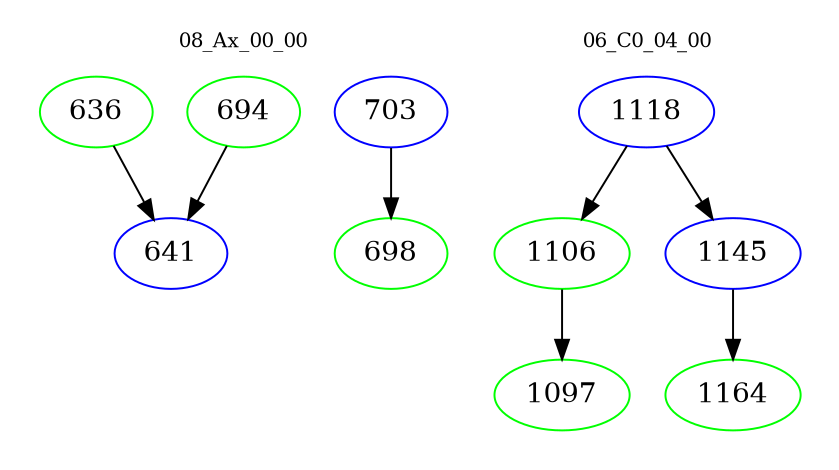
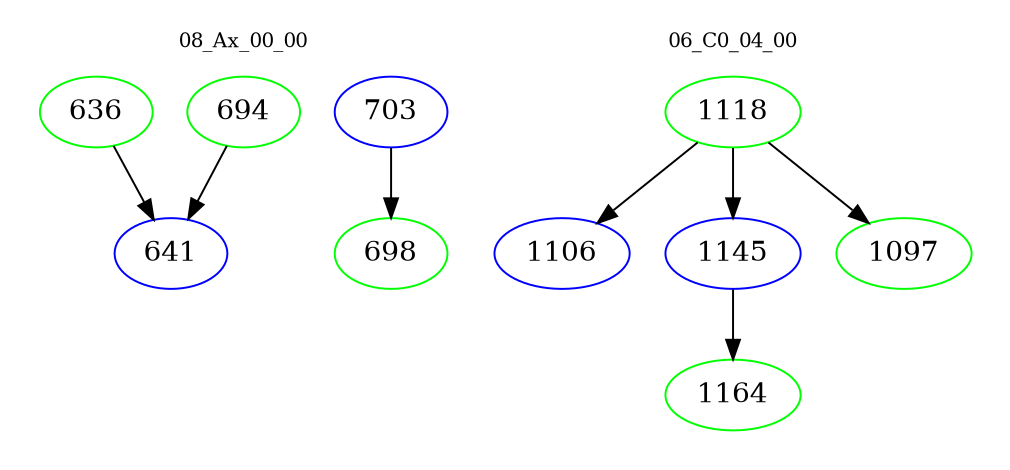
(647, 112) -> (733, 112)
(562, 254) -> (562, 254)
(562, 315) -> (811, 176)
